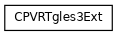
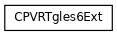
(59, 18) -> (59, 18)
